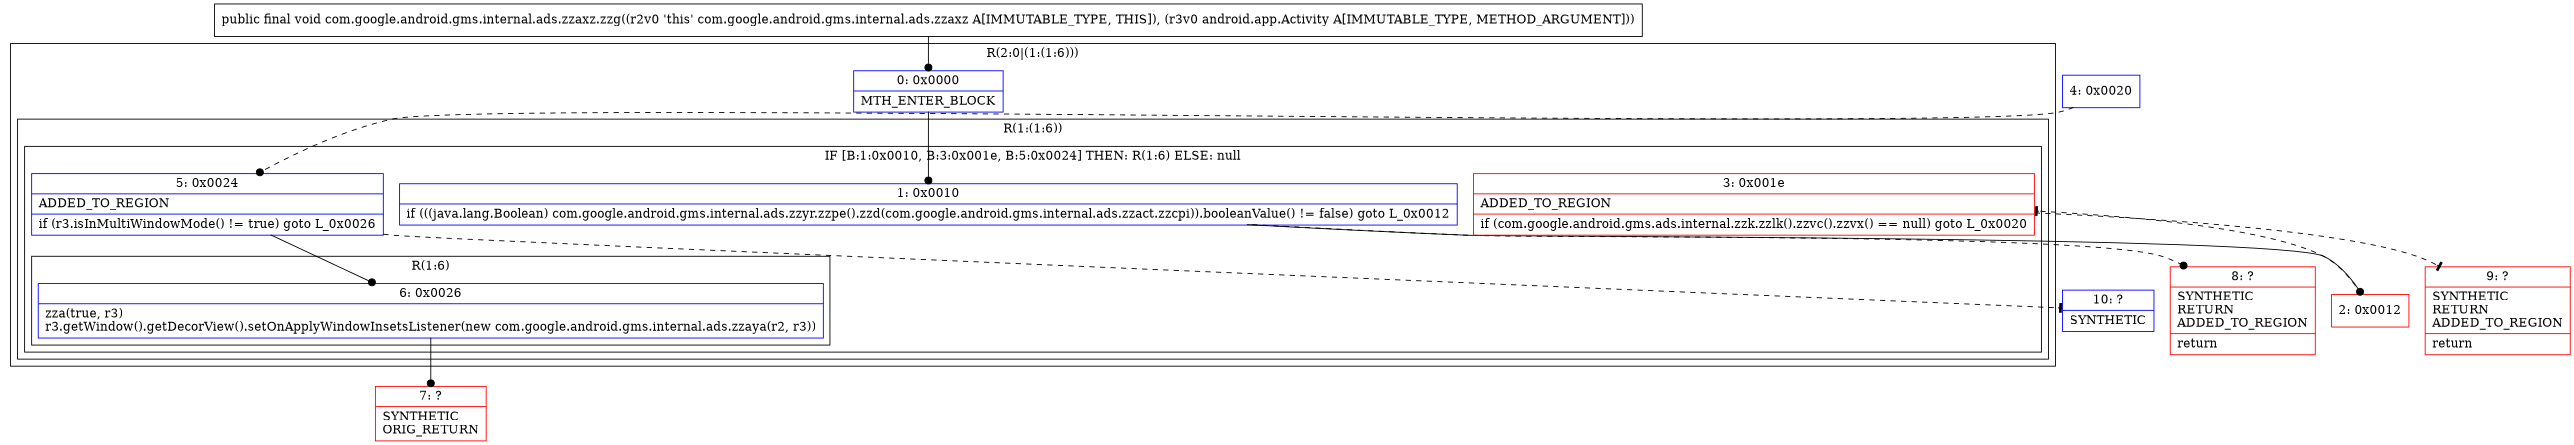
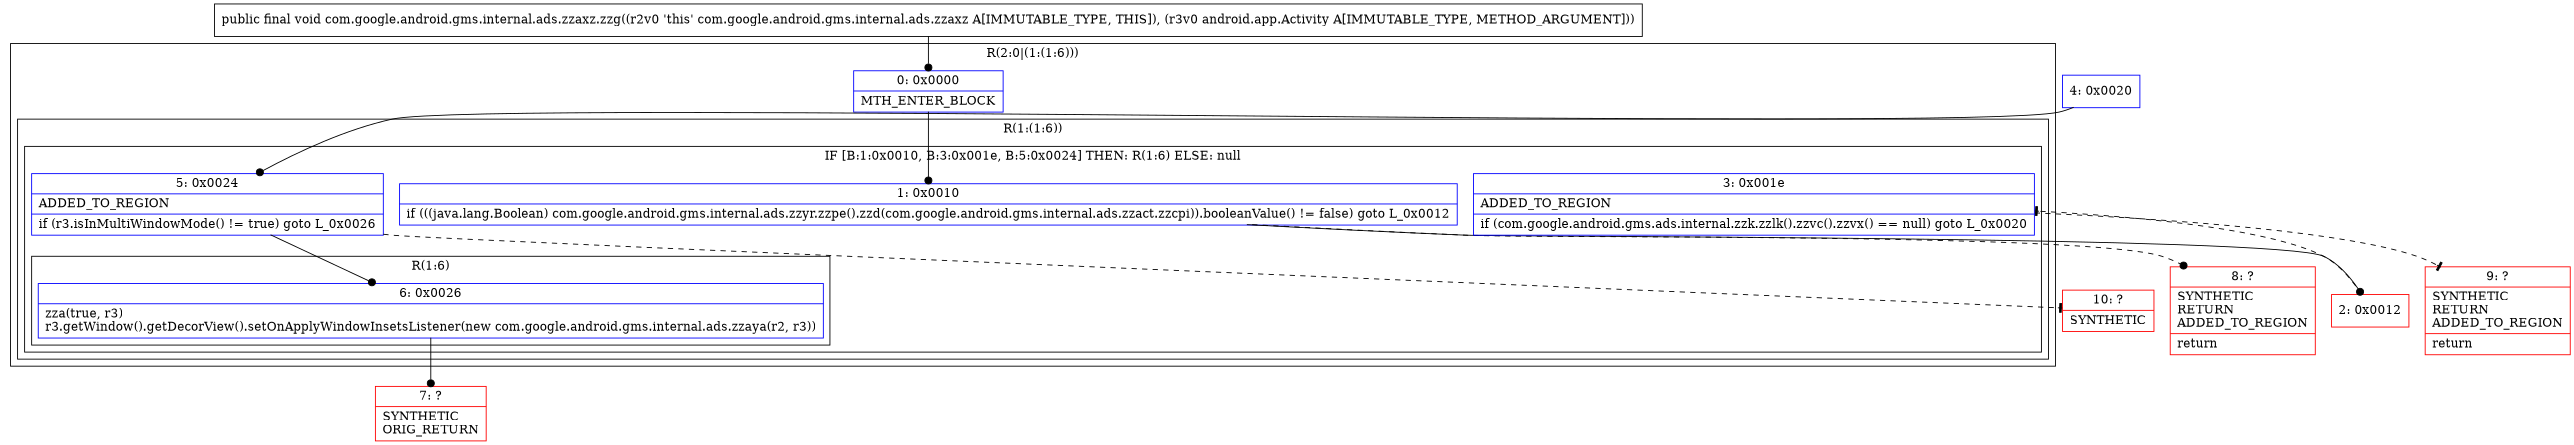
(936, 114) -> (936, 114)
(1754, 204) -> (1754, 204)
(2108, 311) -> (2108, 311)
